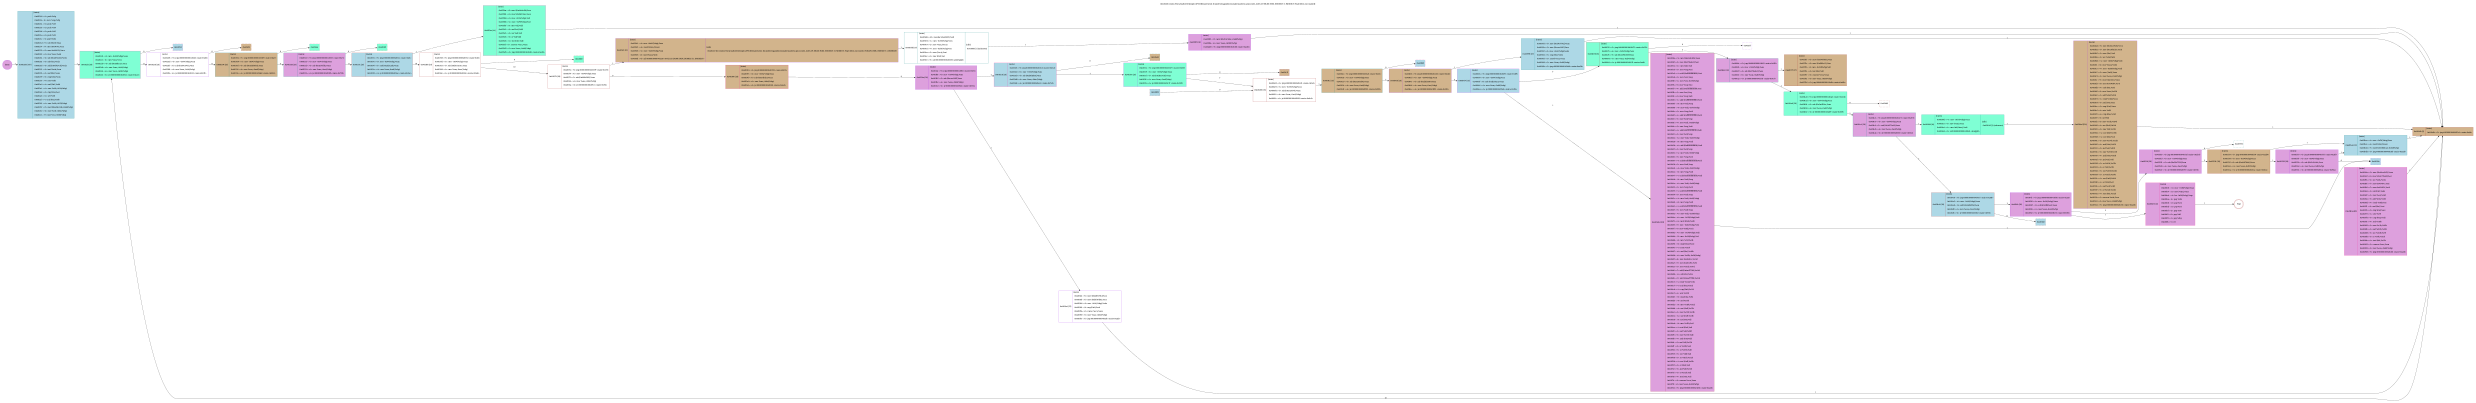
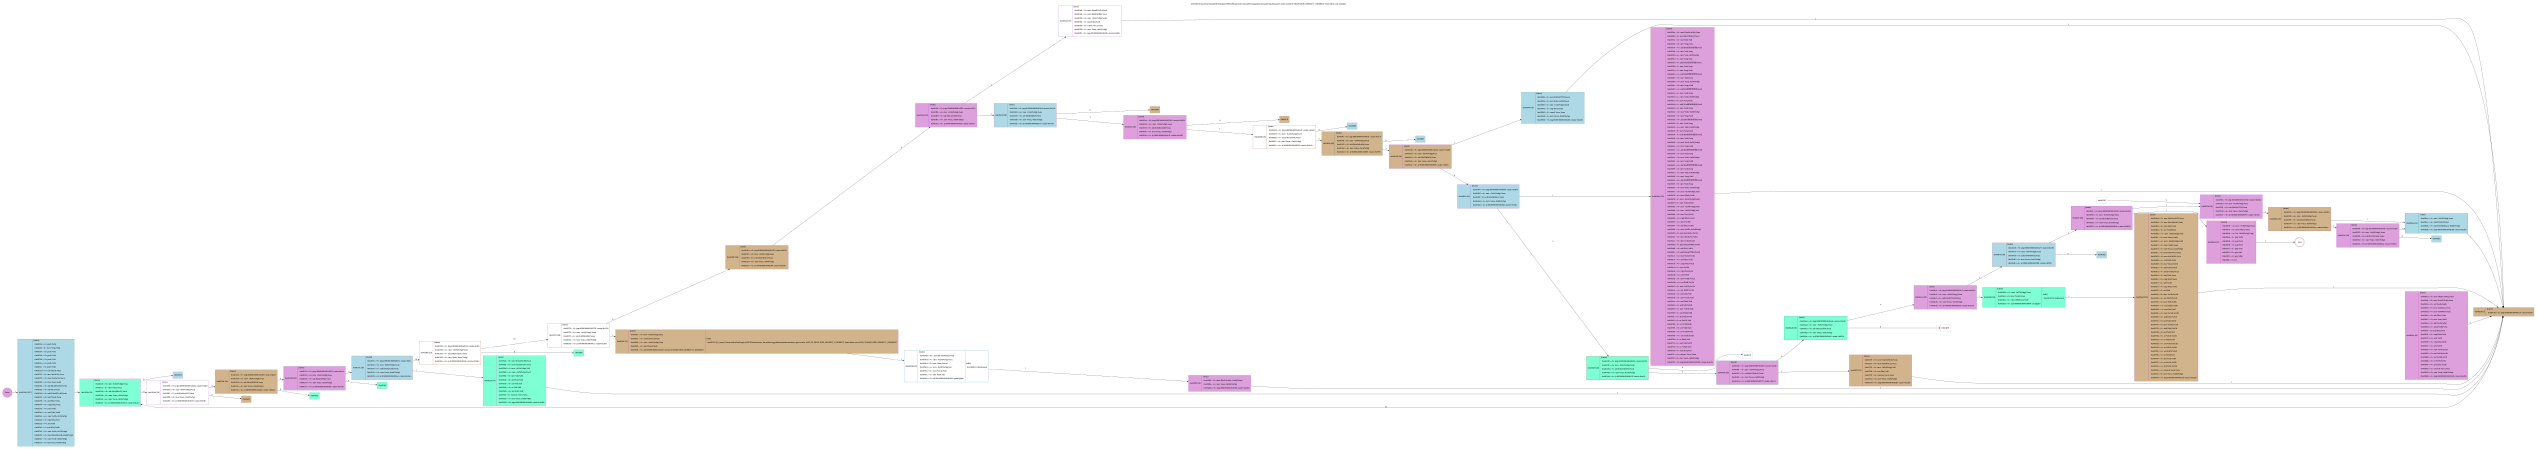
(1155, 75) -> (1155, 127)
(1206, 91) -> (1331, 129)
(2217, 147) -> (2153, 202)
(2060, 229) -> (2148, 191)
none -> (2227, 383)
